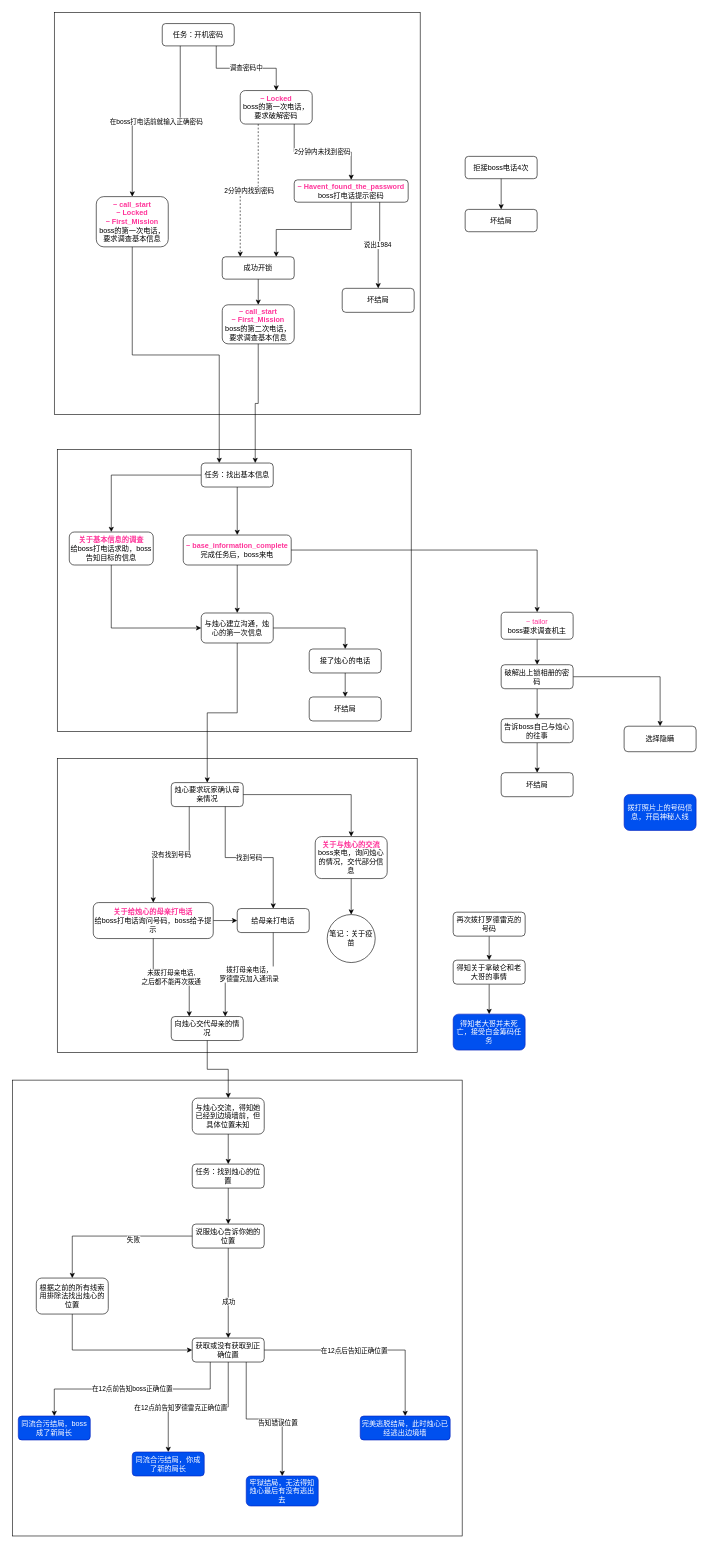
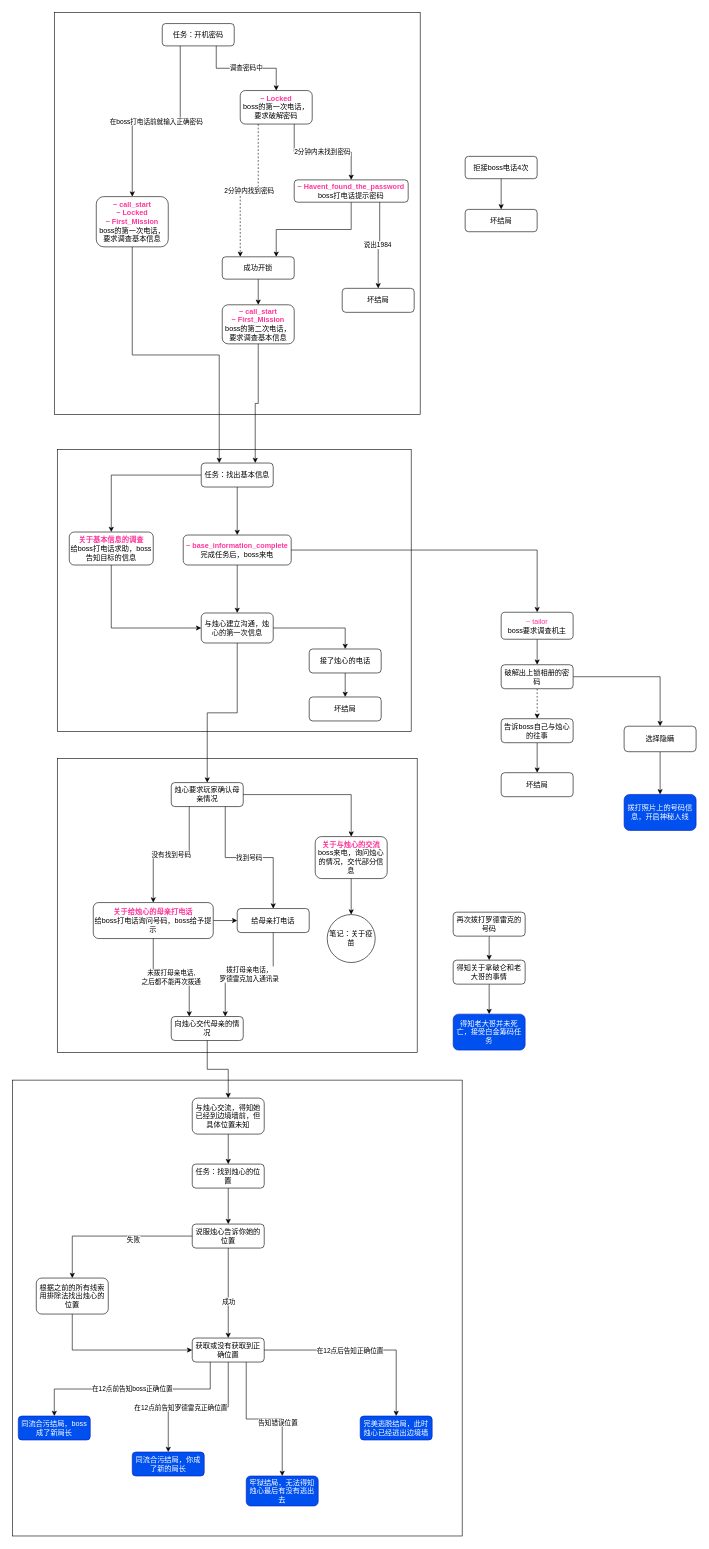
(537, 702) -> (537, 702)
none -> (660, 789)
(405, 1428) -> (396, 1428)
